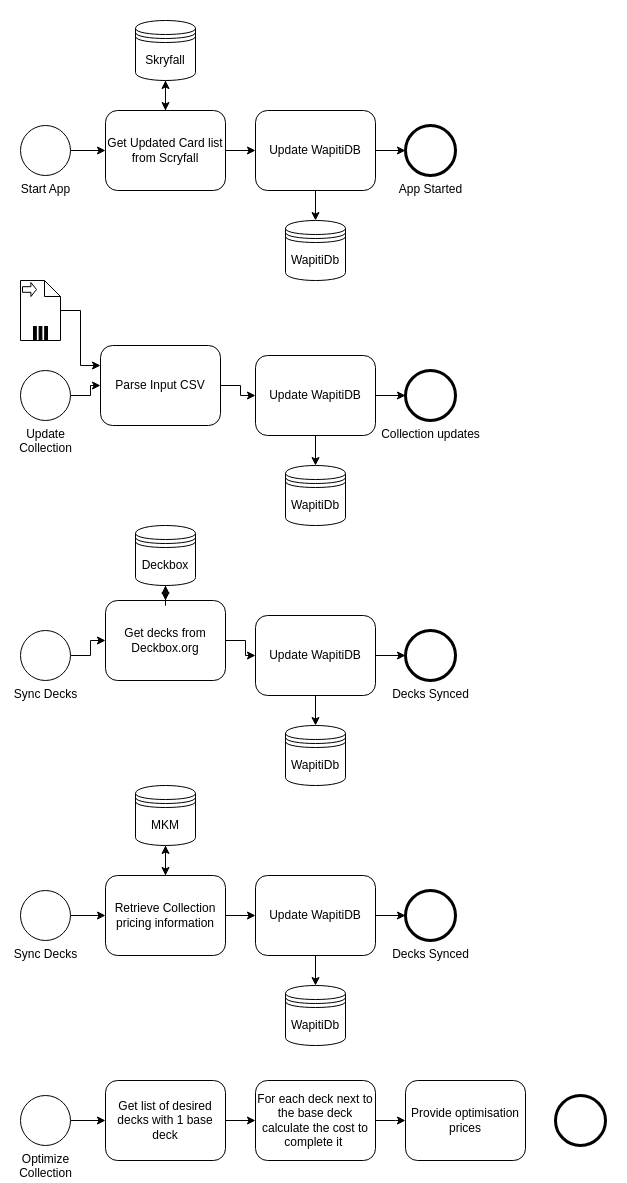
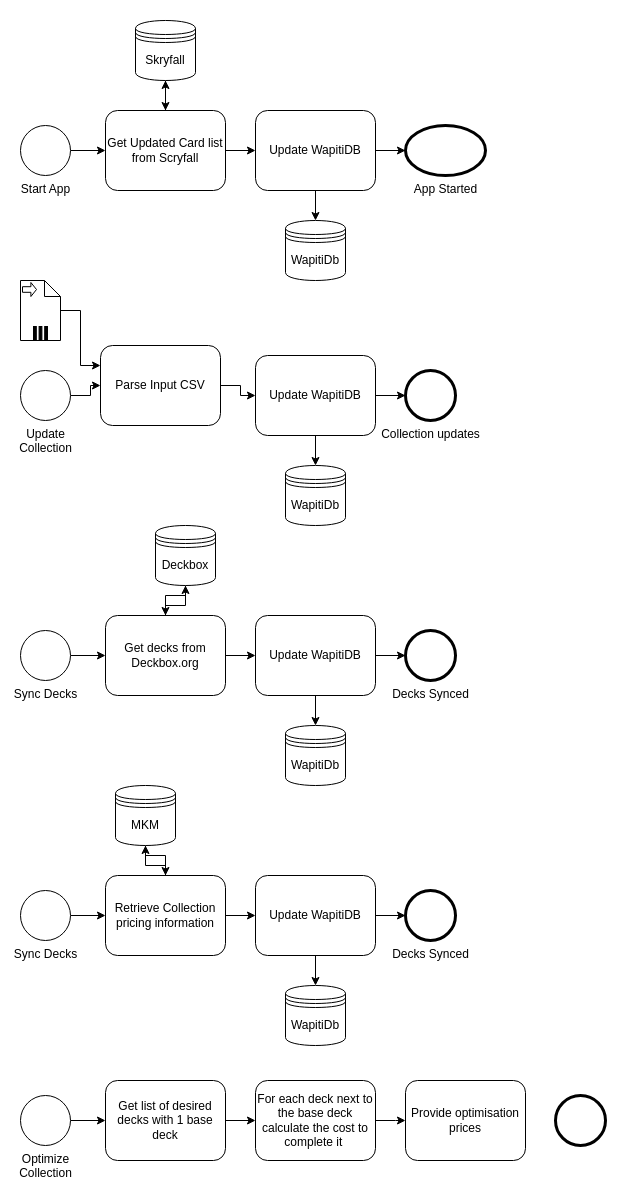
(431, 151) -> (446, 151)
(166, 556) -> (186, 556)
(166, 641) -> (166, 656)
(166, 816) -> (146, 816)
